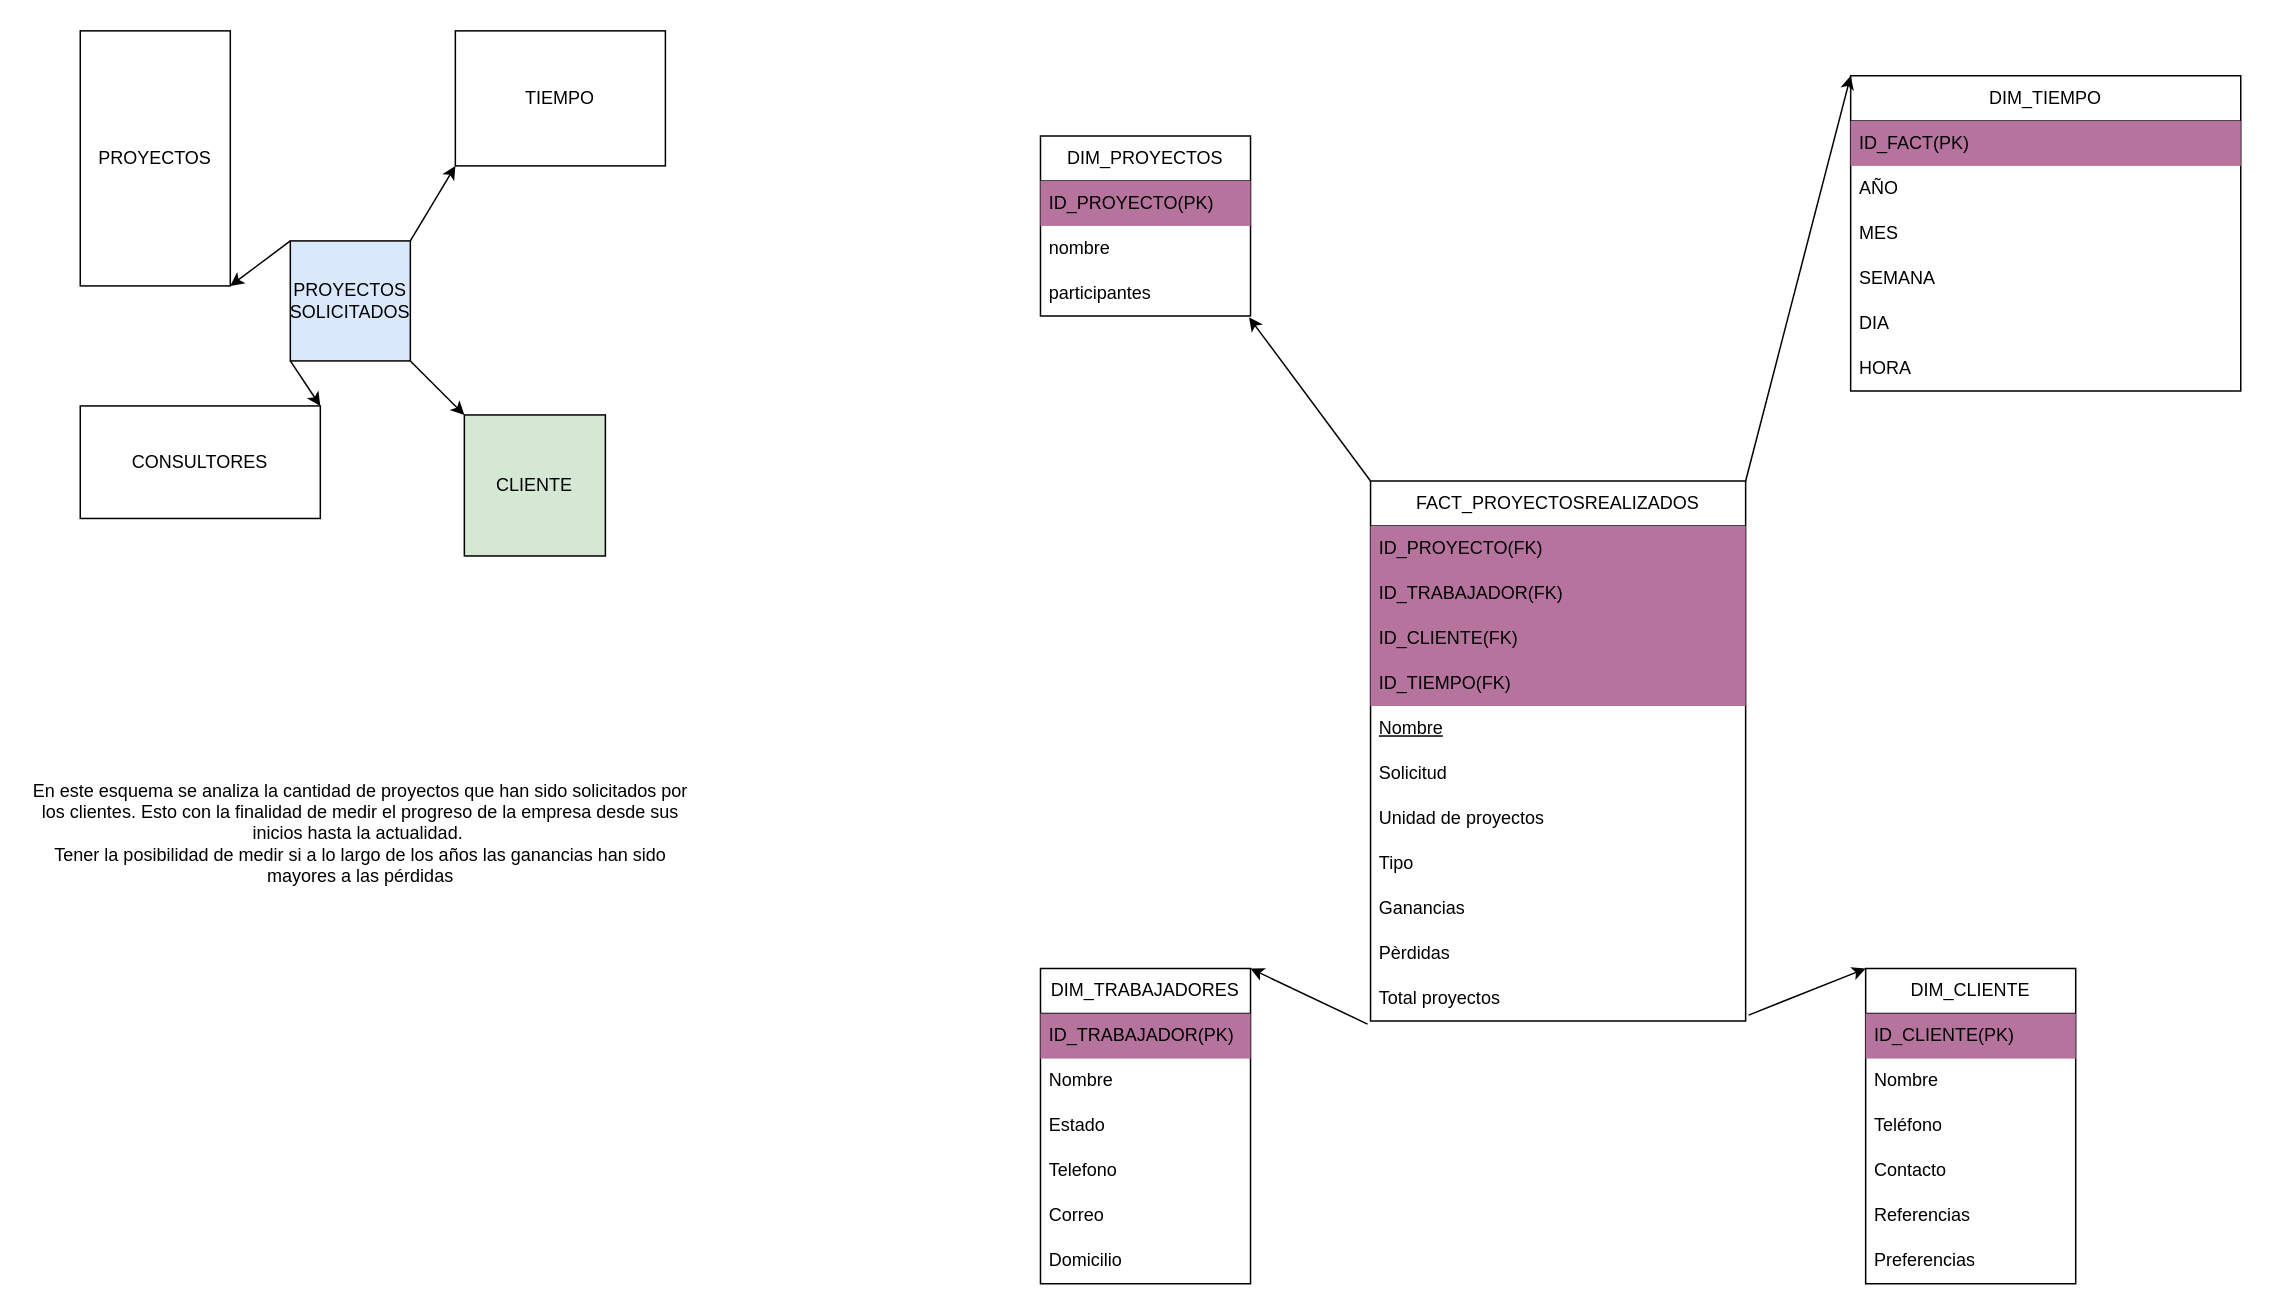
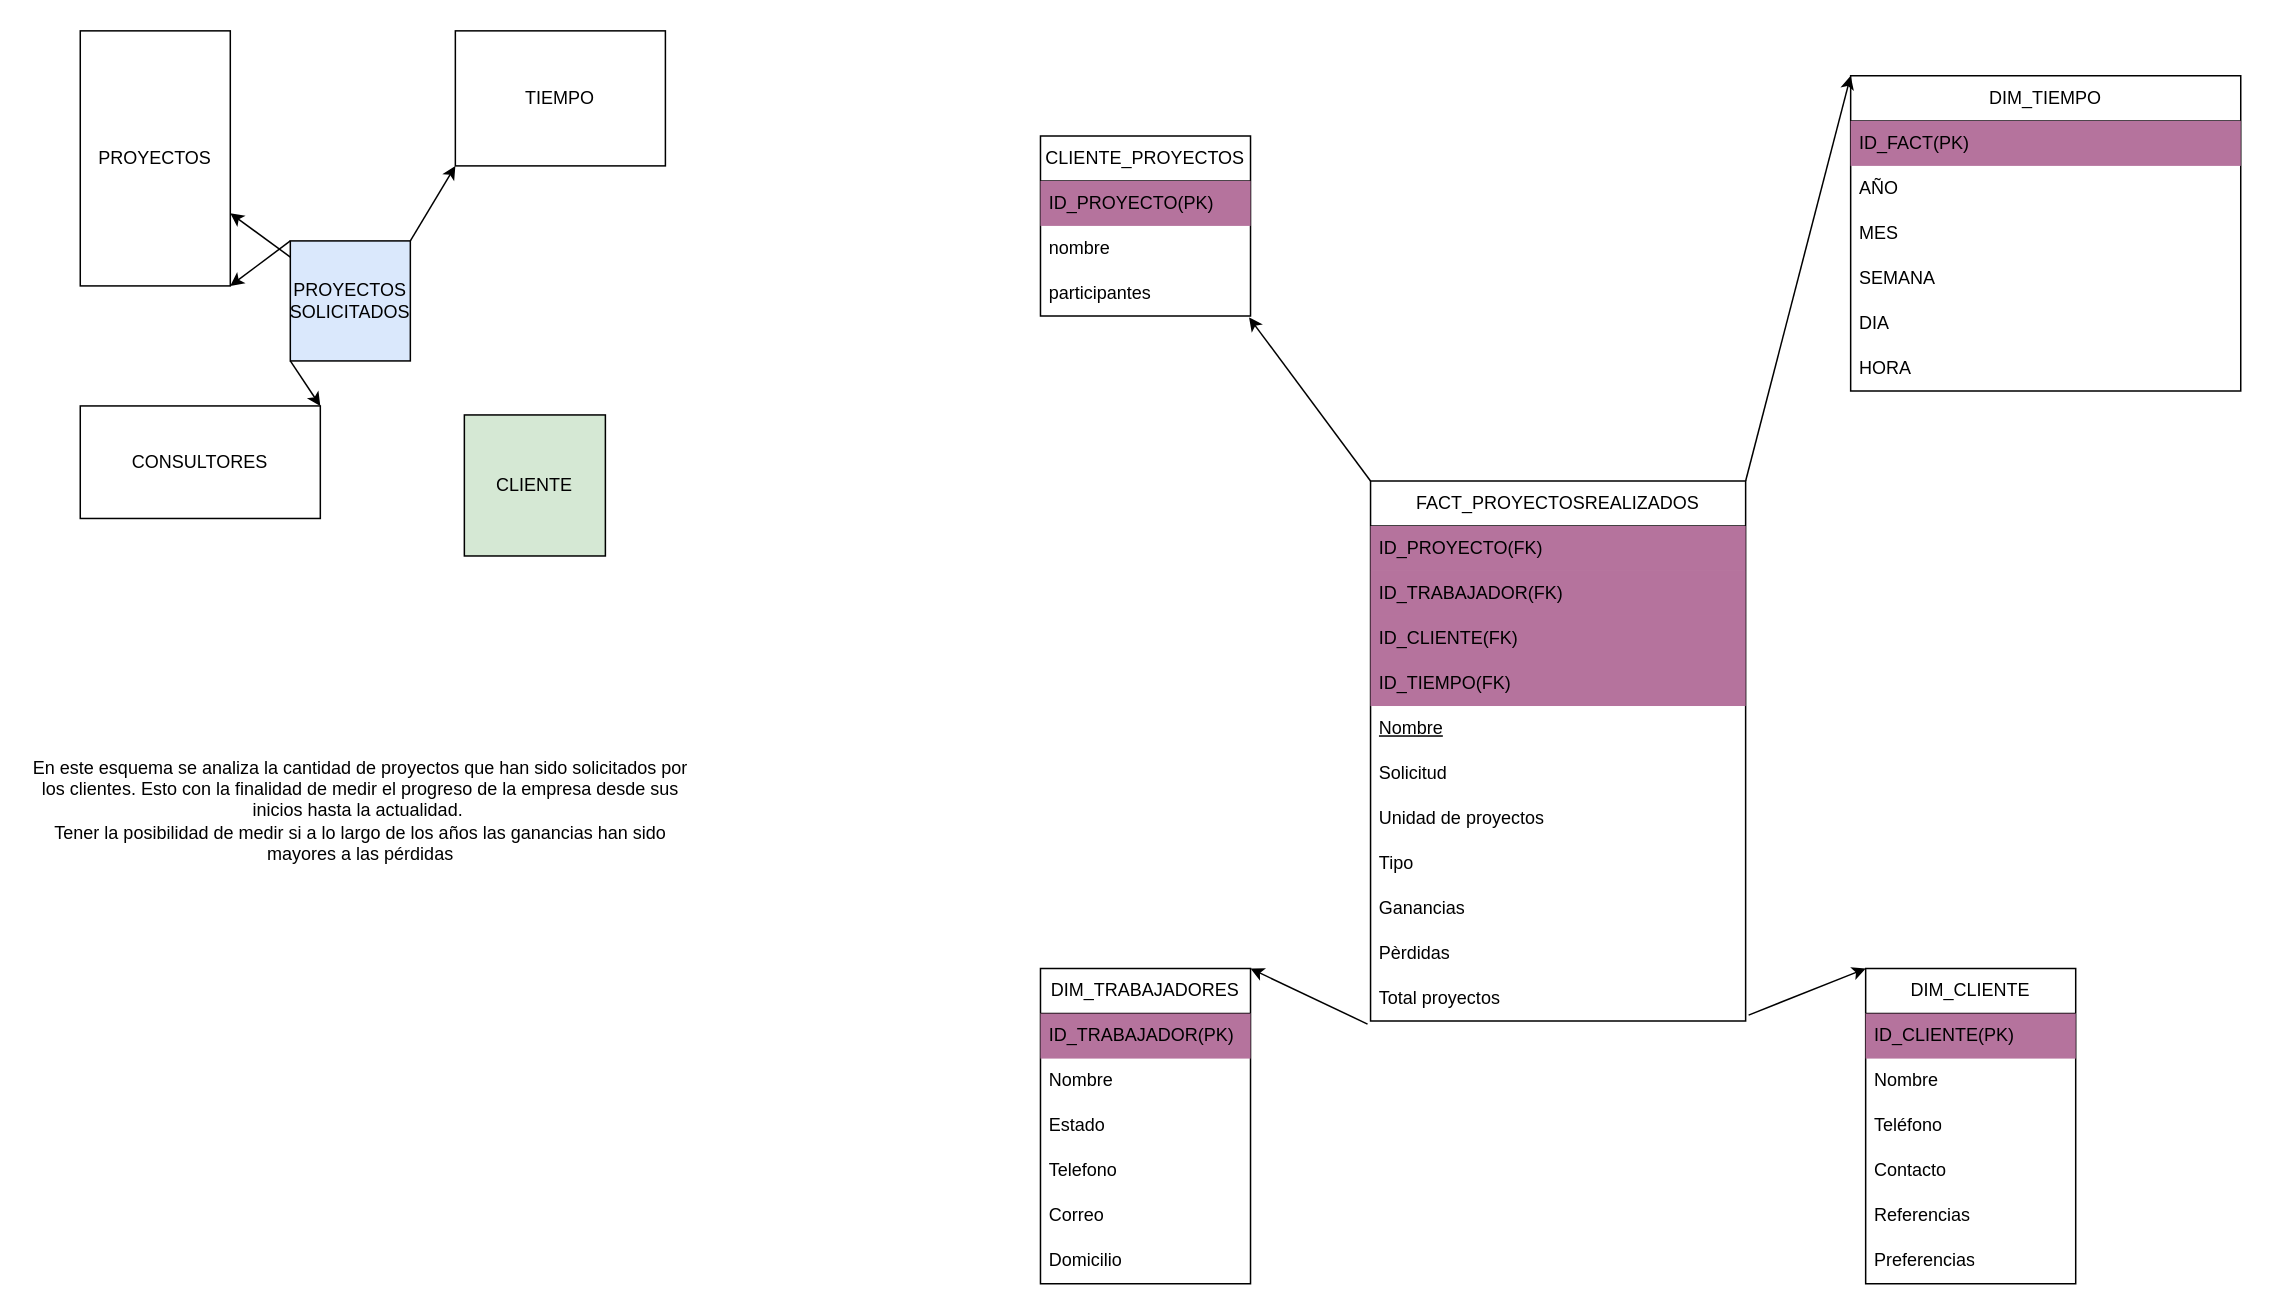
(1145, 158) -> (1145, 158)
(434, 384) -> (264, 238)
(361, 833) -> (361, 811)
